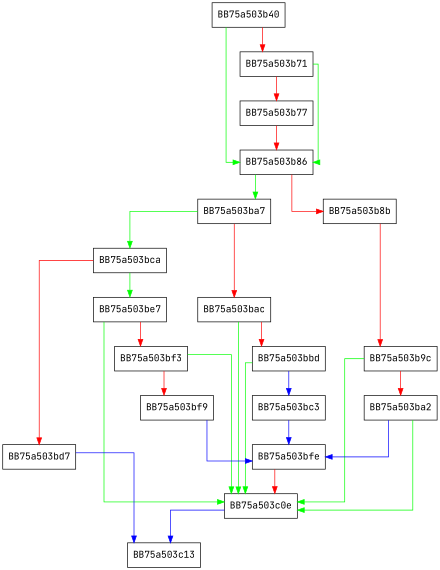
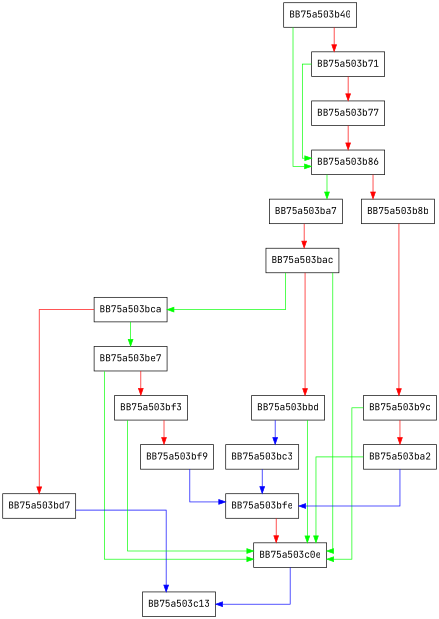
(149, 211) -> (248, 310)
